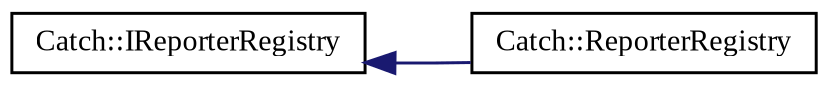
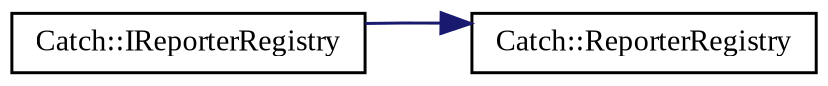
(433, 63) -> (403, 23)
